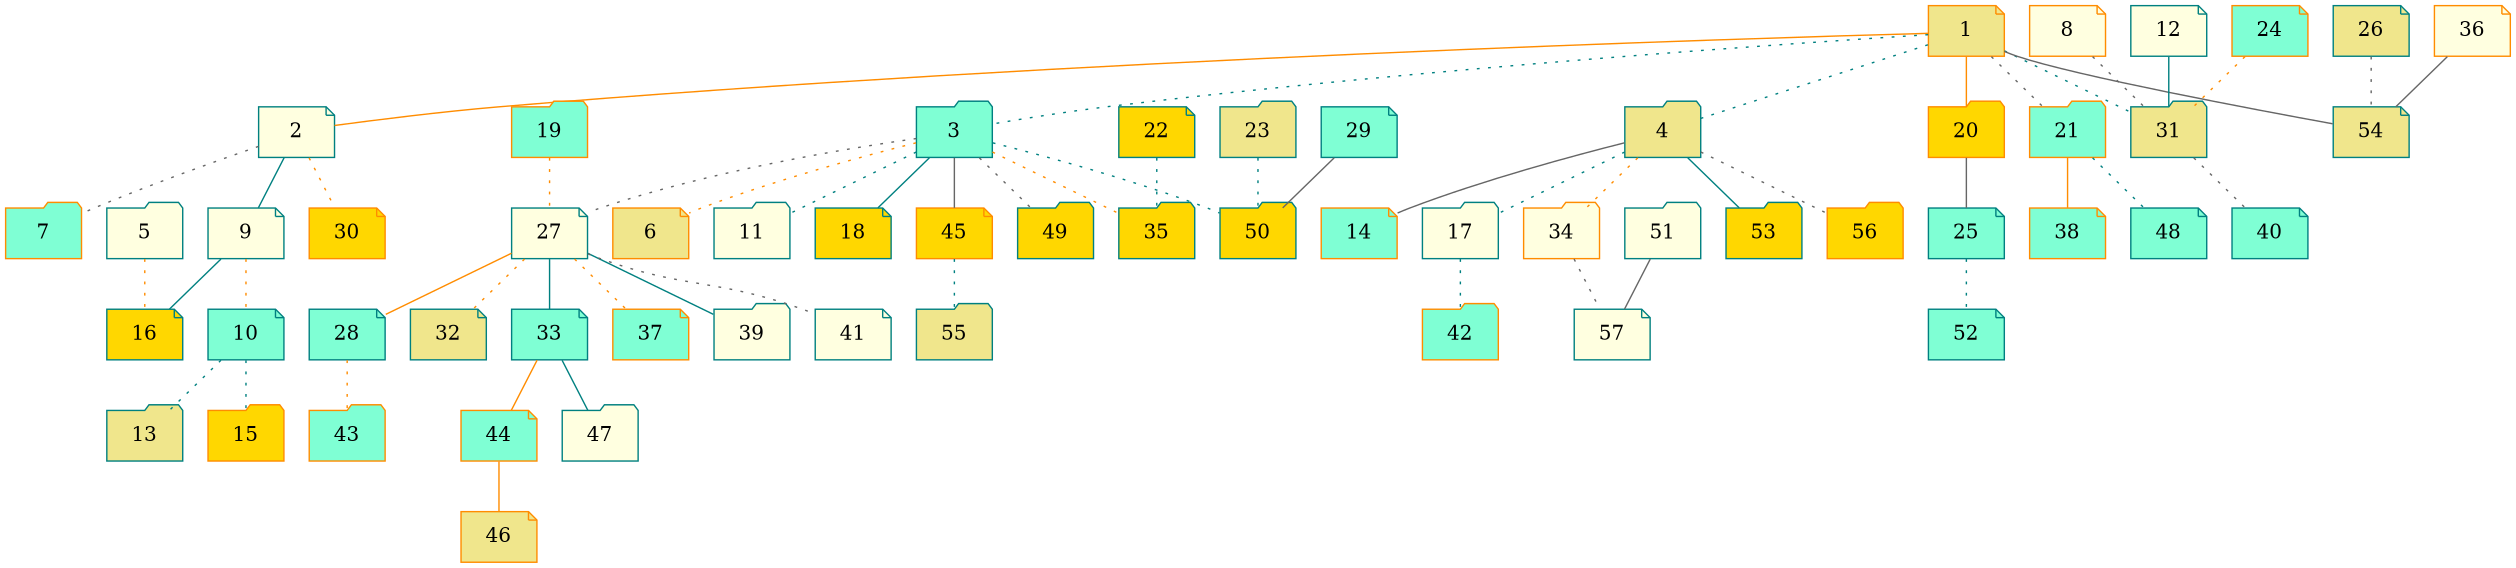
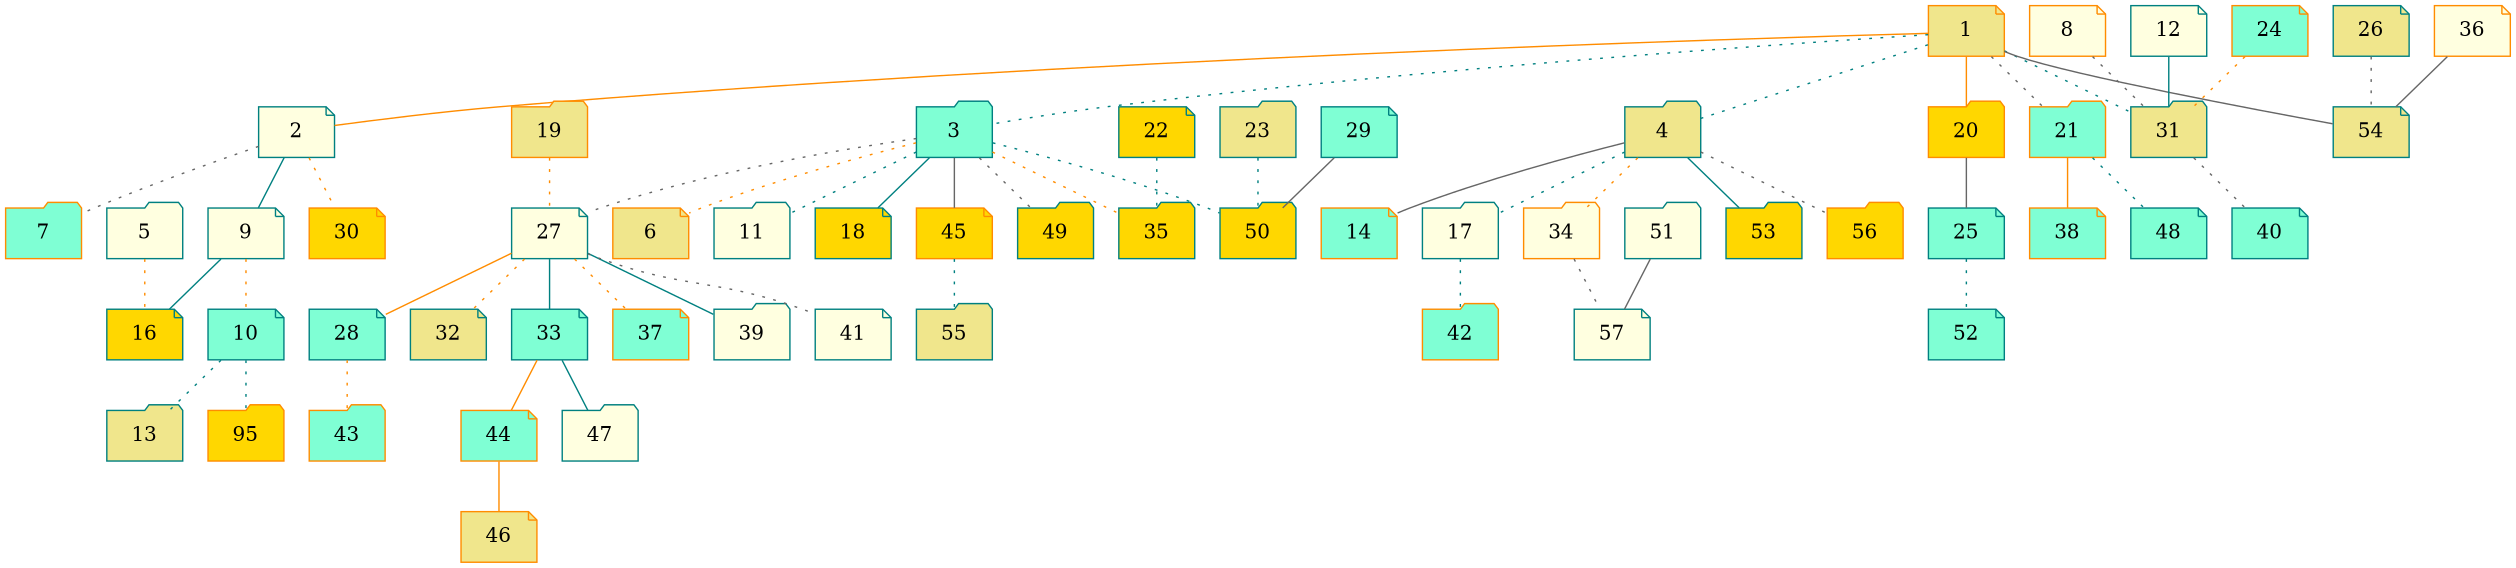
(550, 132) -> (550, 132)
(246, 436) -> (246, 436)
